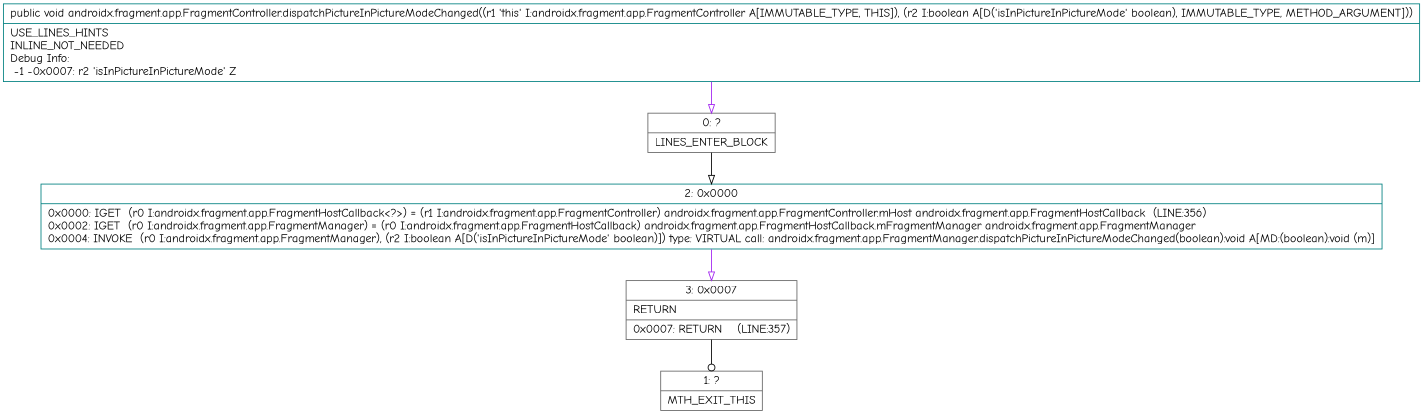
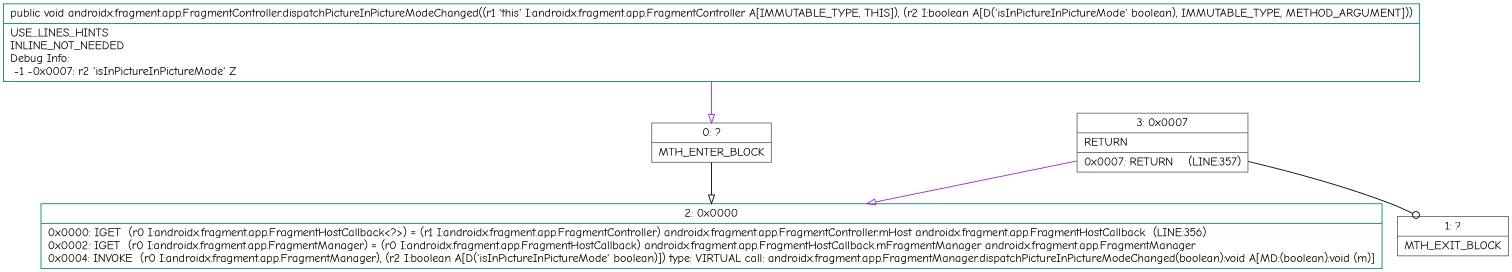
(712, 142) -> (712, 152)
(712, 261) -> (976, 181)
(712, 400) -> (1453, 246)
